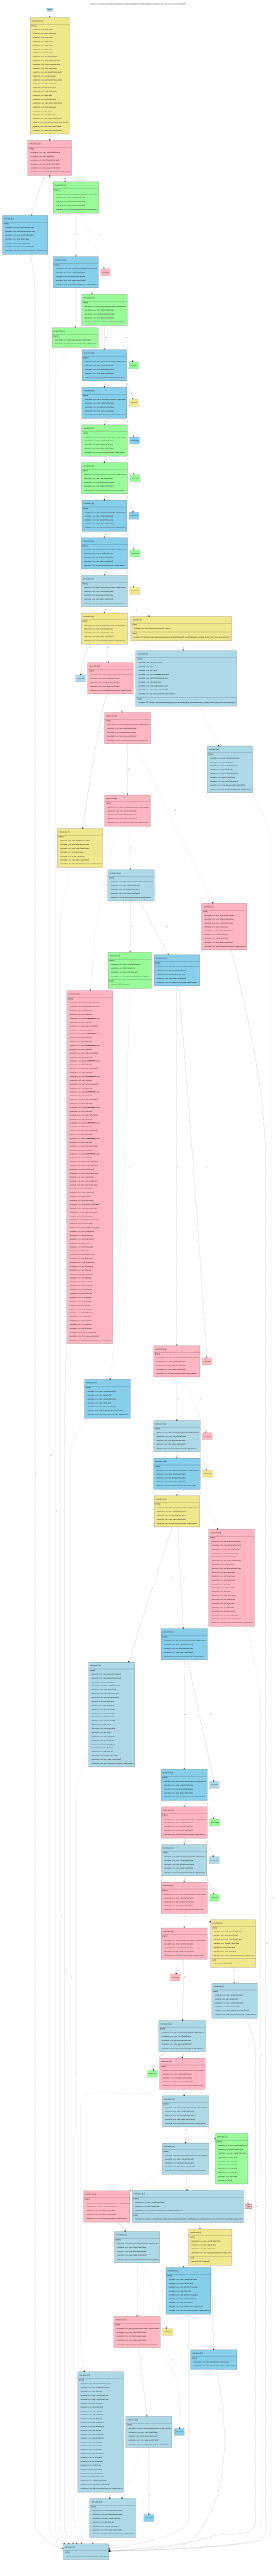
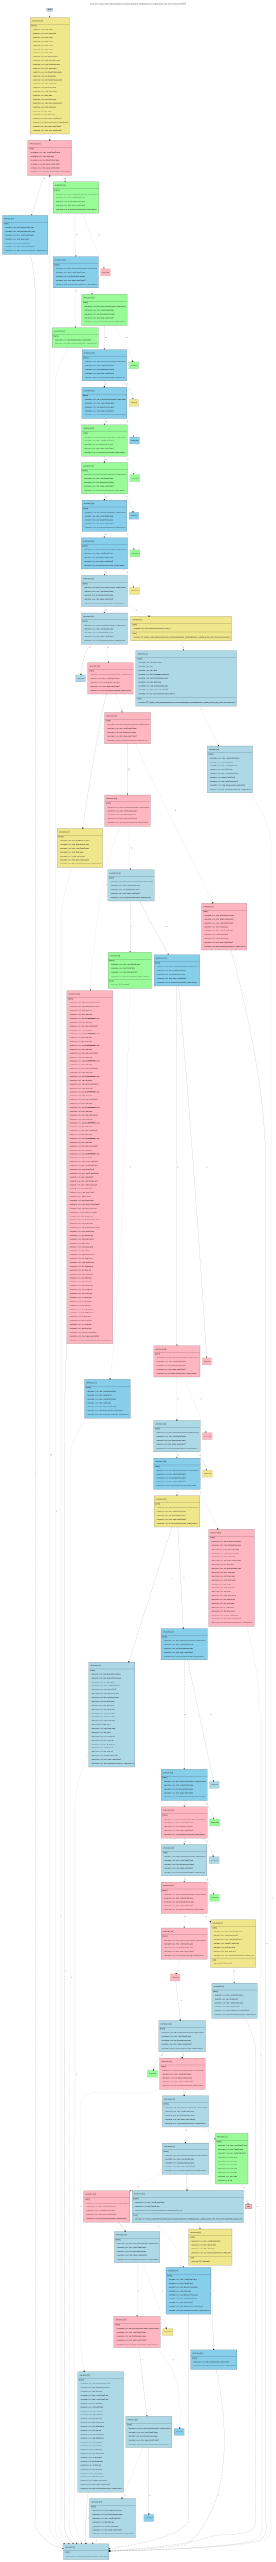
(104, 629) -> (104, 629)
(183, 1989) -> (178, 2000)
(109, 2495) -> (86, 2517)
